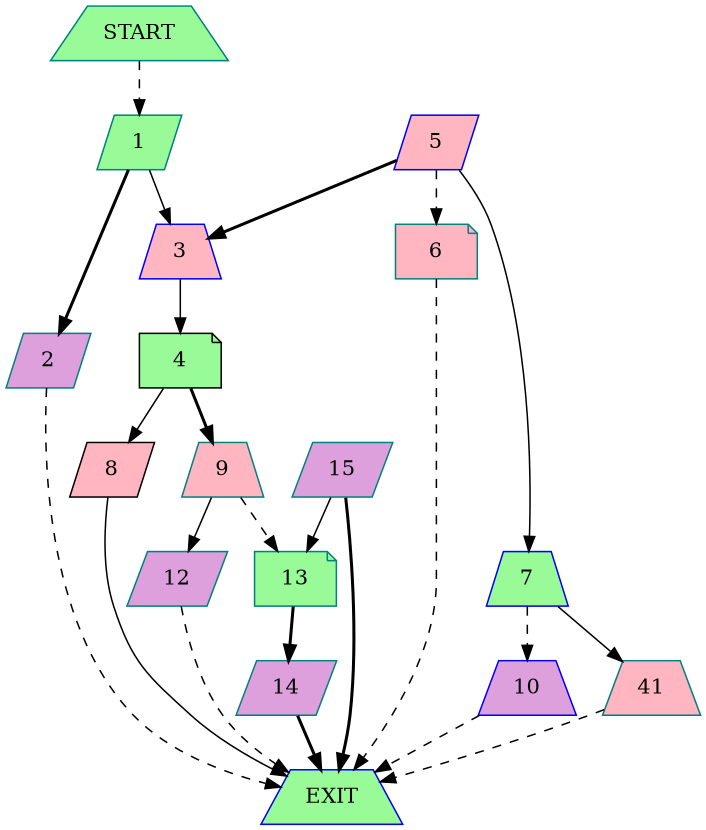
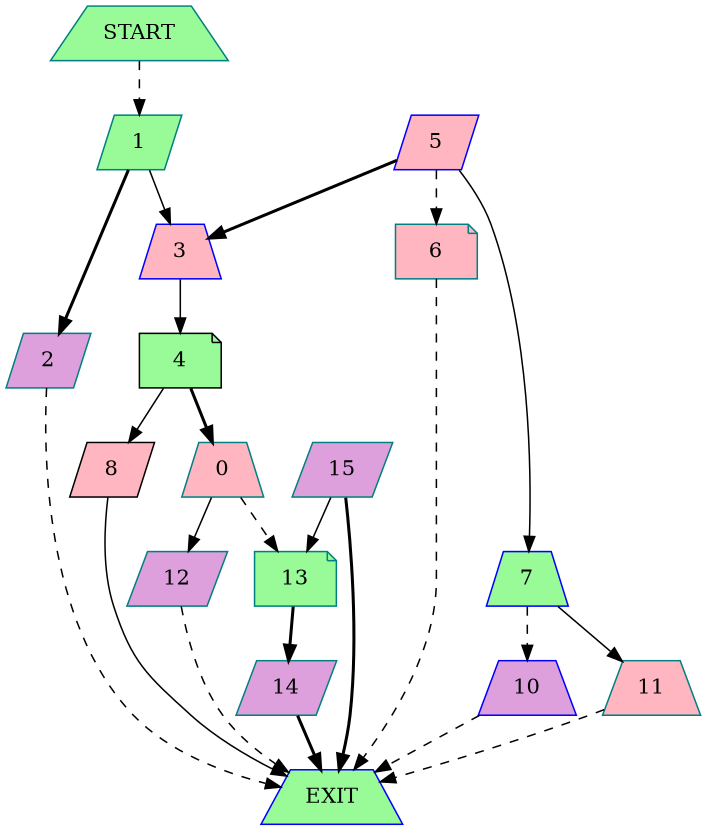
(223, 470) -> (223, 470)
(652, 688) -> (652, 688)
